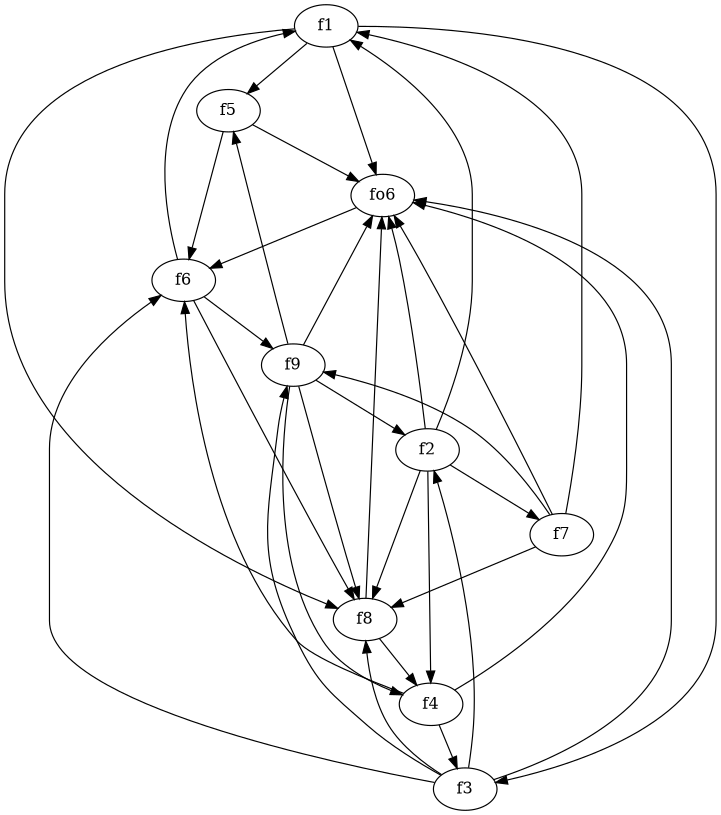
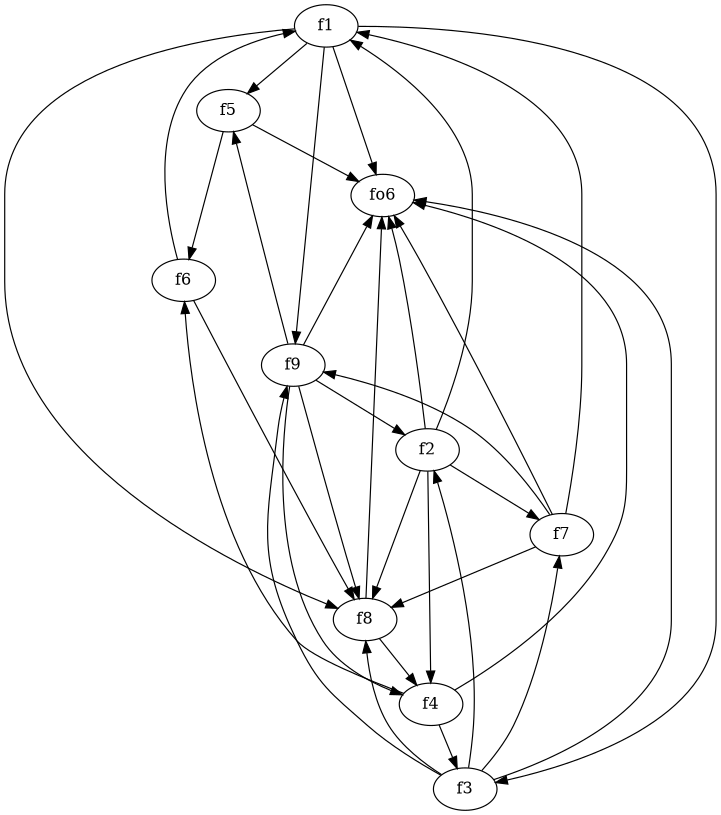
(289, 236) -> none
(234, 319) -> (310, 189)
(66, 654) -> (533, 675)
